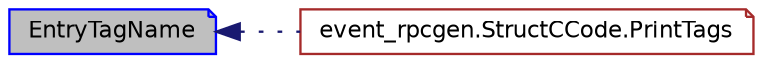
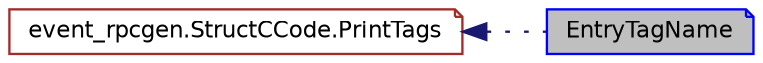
(270, 32) -> (516, 32)
